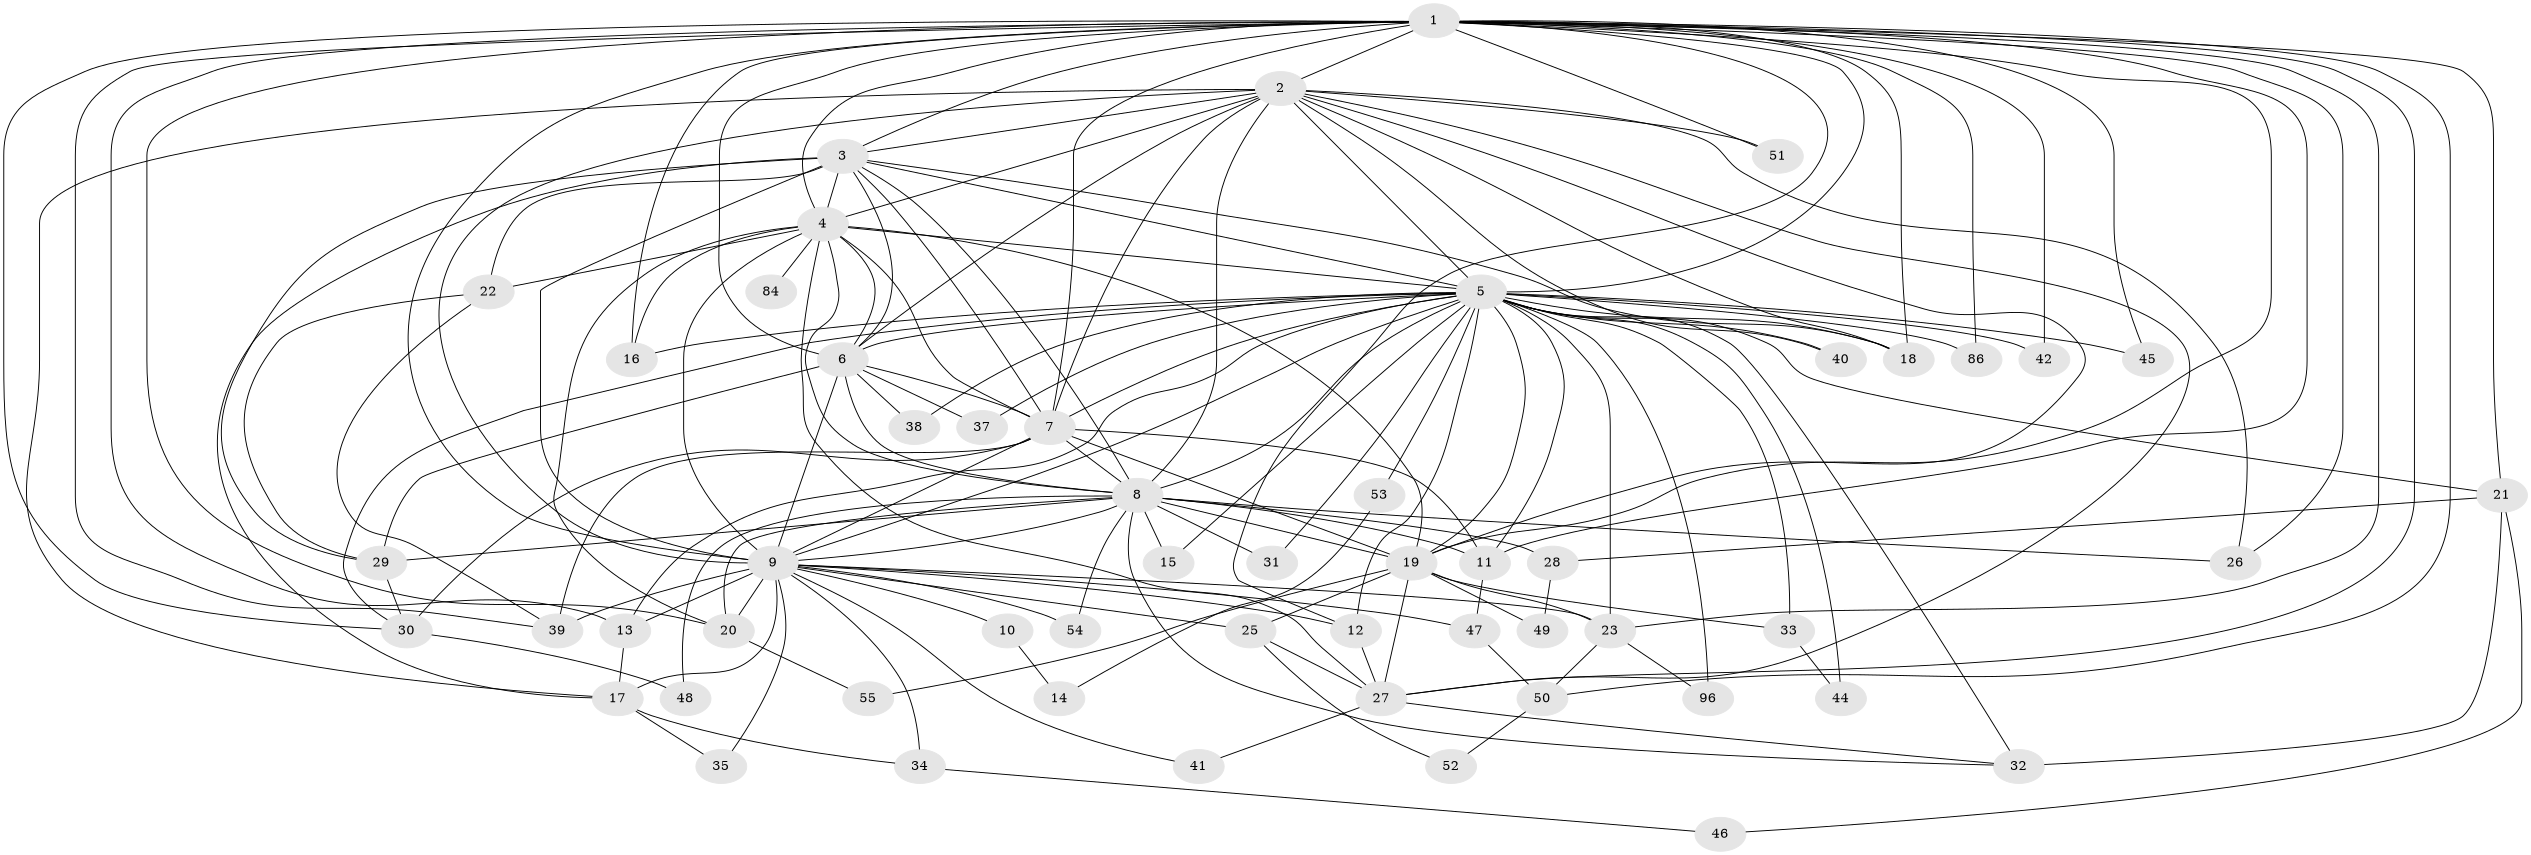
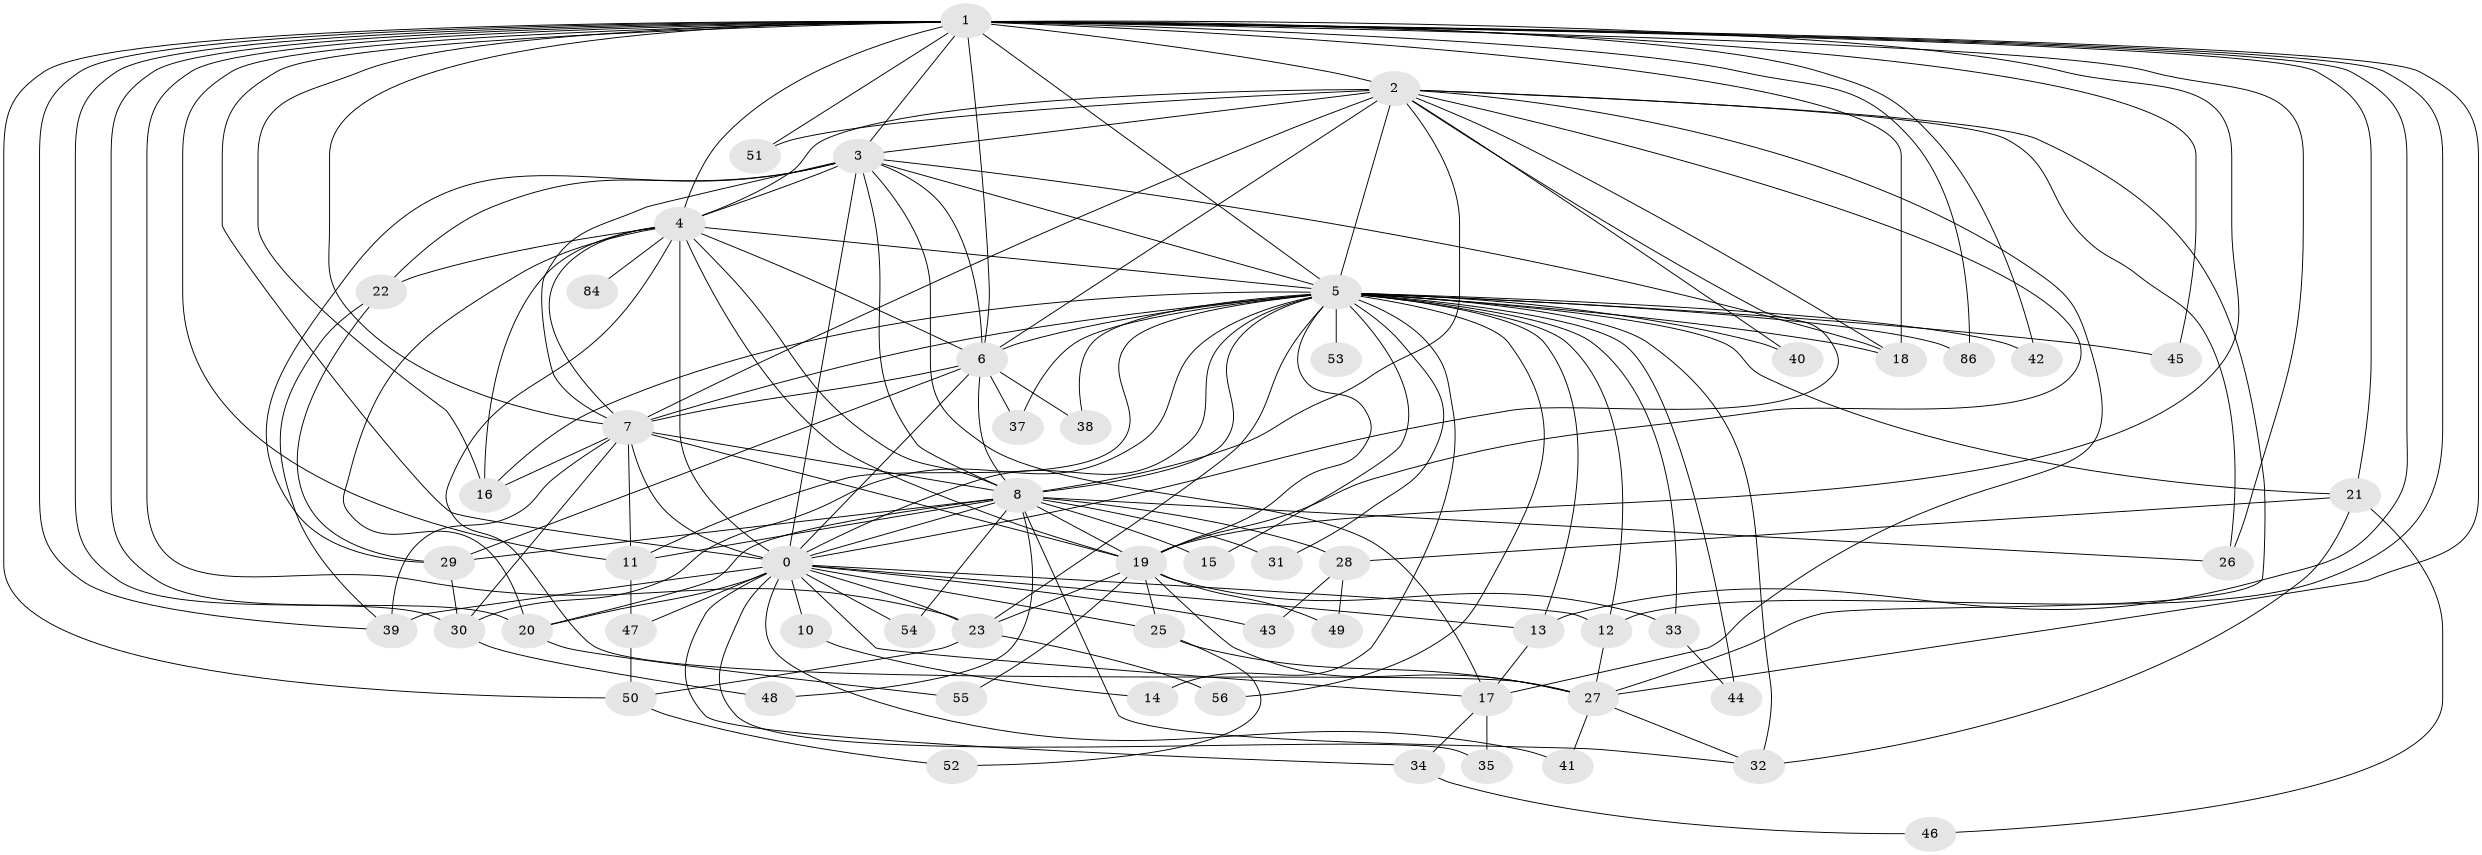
none -> (557, 461)
(773, 563) -> (787, 563)
none -> (1268, 631)
(1177, 633) -> (1428, 545)
(1708, 699) -> (1220, 699)
